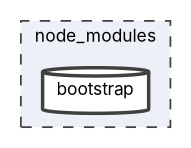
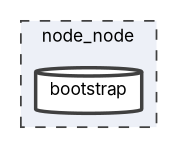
(96, 37) -> (89, 37)
